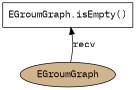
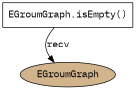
(73, 48) -> (46, 42)
